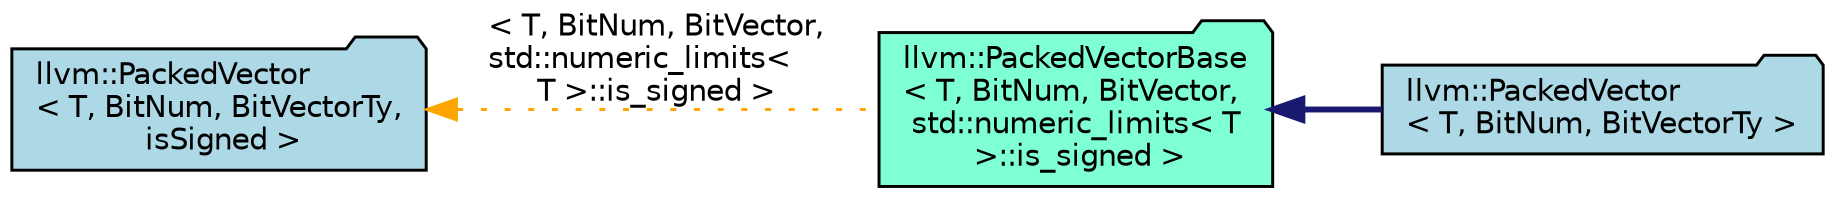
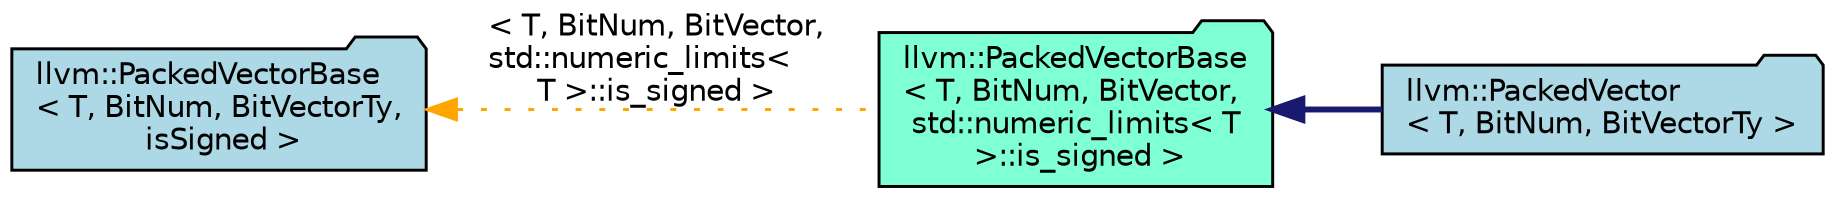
(219, 110) -> (219, 110)
